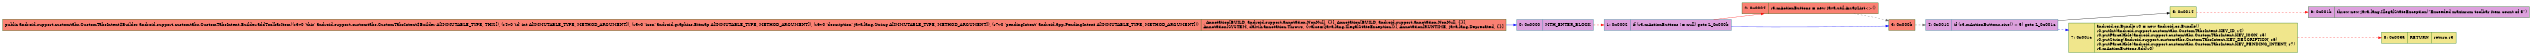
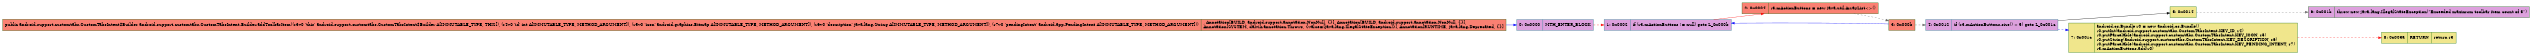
(2251, 12) -> (2251, 12)
(1809, 27) -> (1812, 23)
